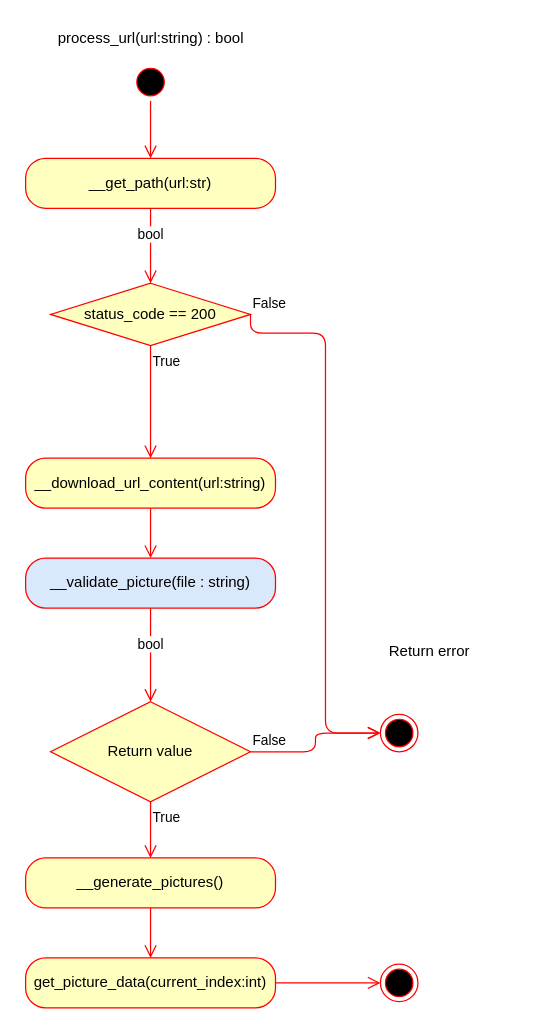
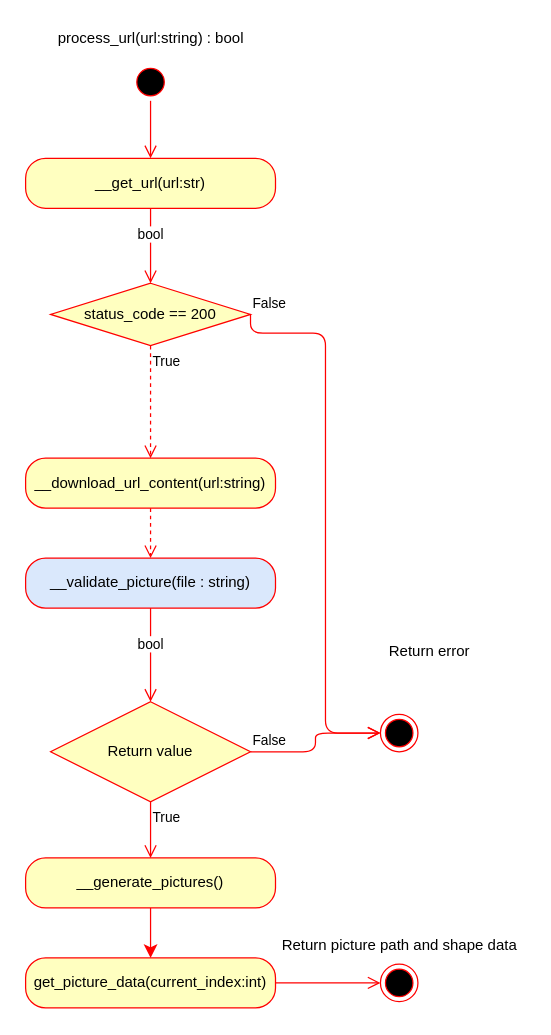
(151, 183) -> (151, 183)
(151, 400) -> (151, 400)
(151, 532) -> (151, 532)
none -> (399, 946)
(151, 949) -> (151, 946)
